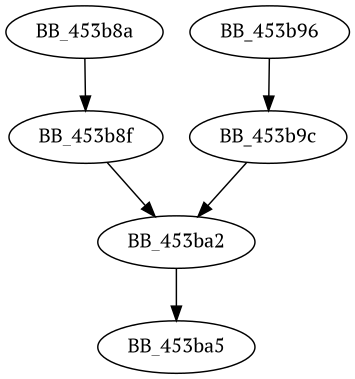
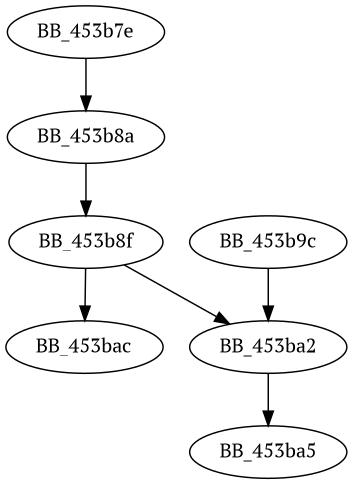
none -> (86, 32)
(270, 32) -> none
none -> (85, 347)
